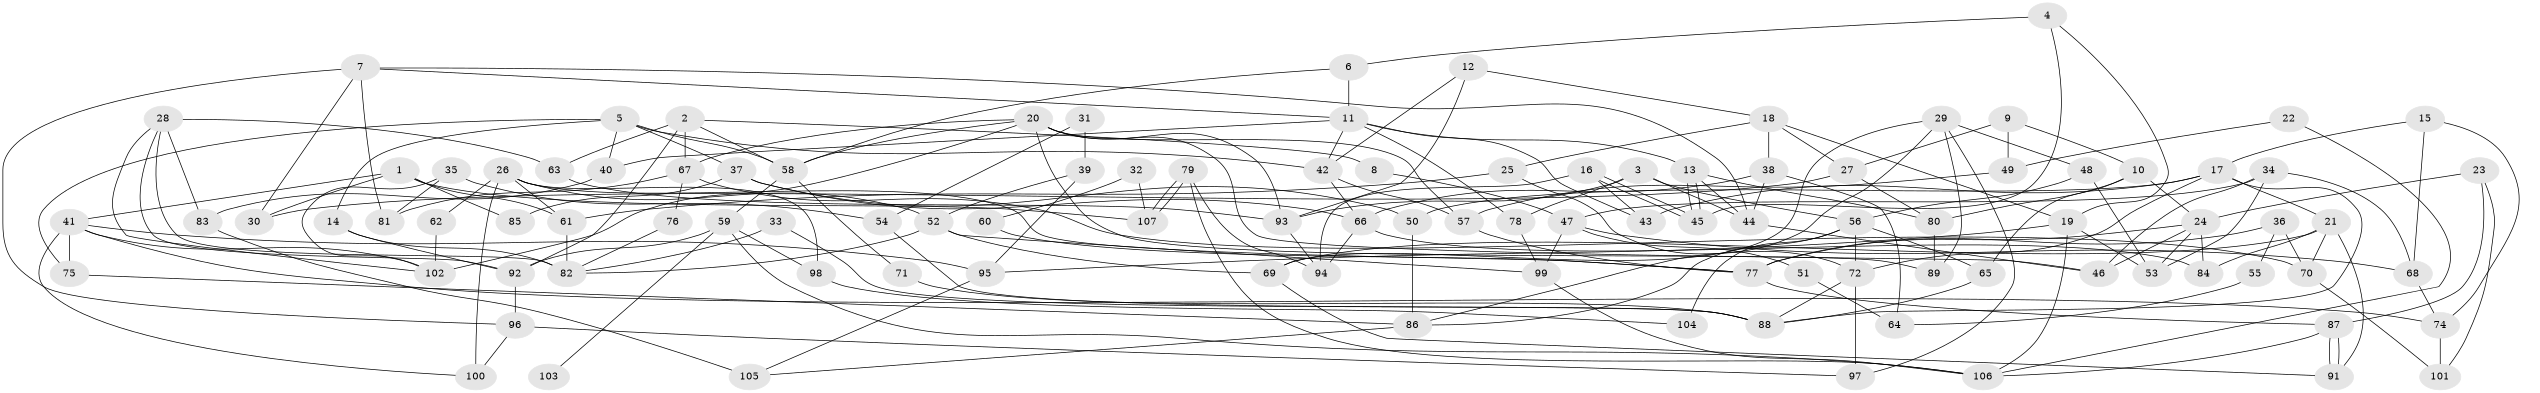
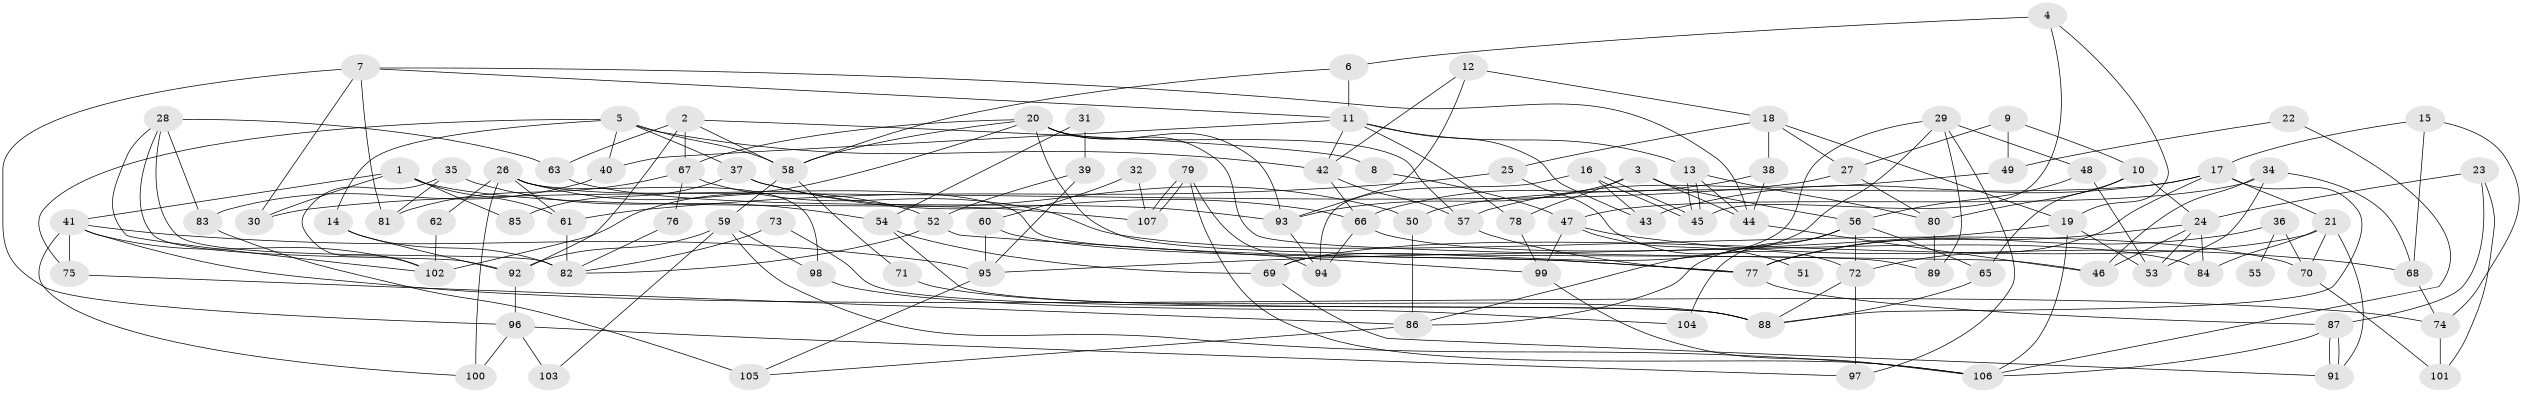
(776, 222) -> (776, 222)
none -> (985, 247)
(1098, 262) -> (1072, 264)
(1895, 325) -> none
none -> (532, 351)
